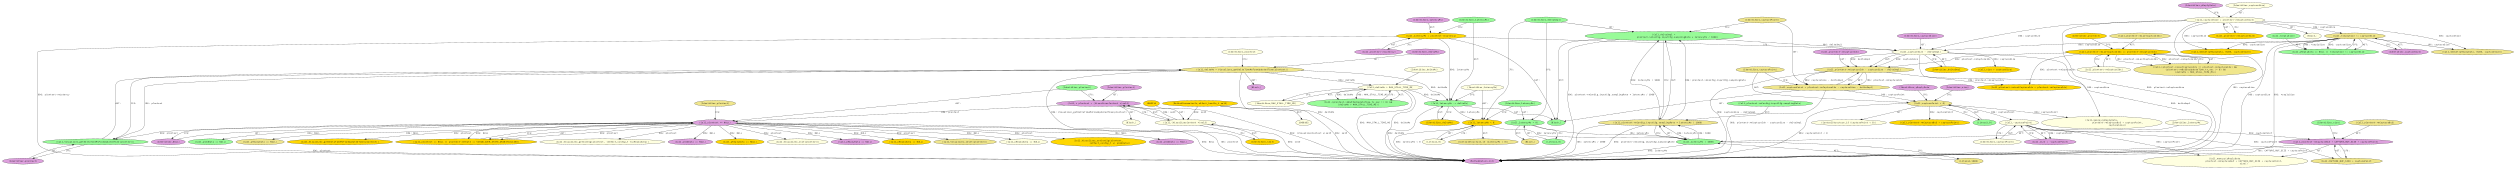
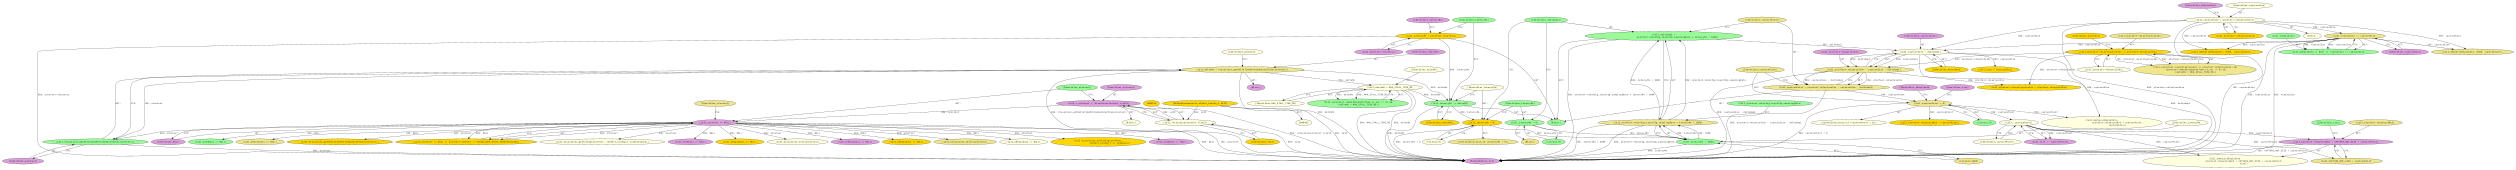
(1679, 43) -> (1879, 56)
